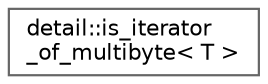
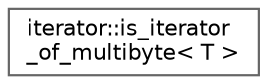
(134, 42) -> (134, 42)
